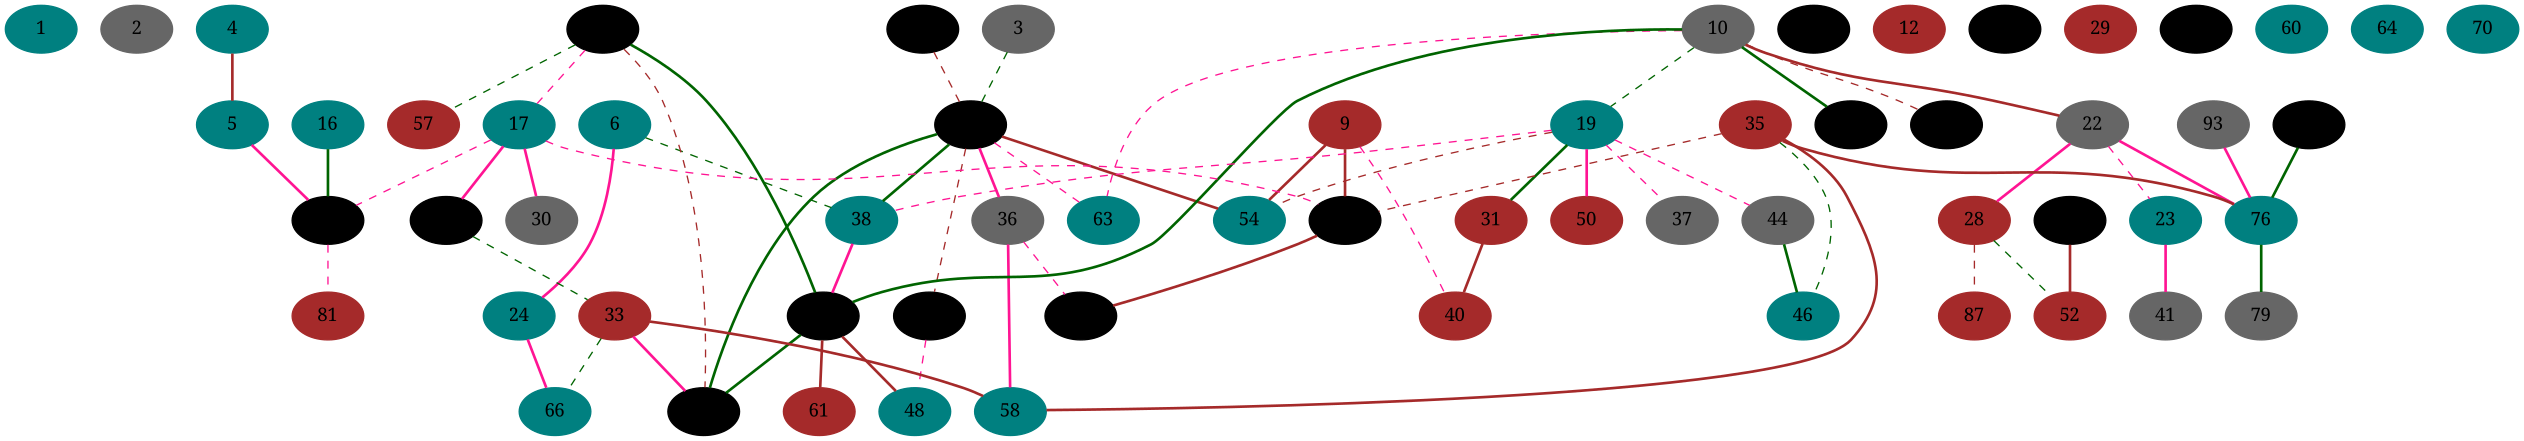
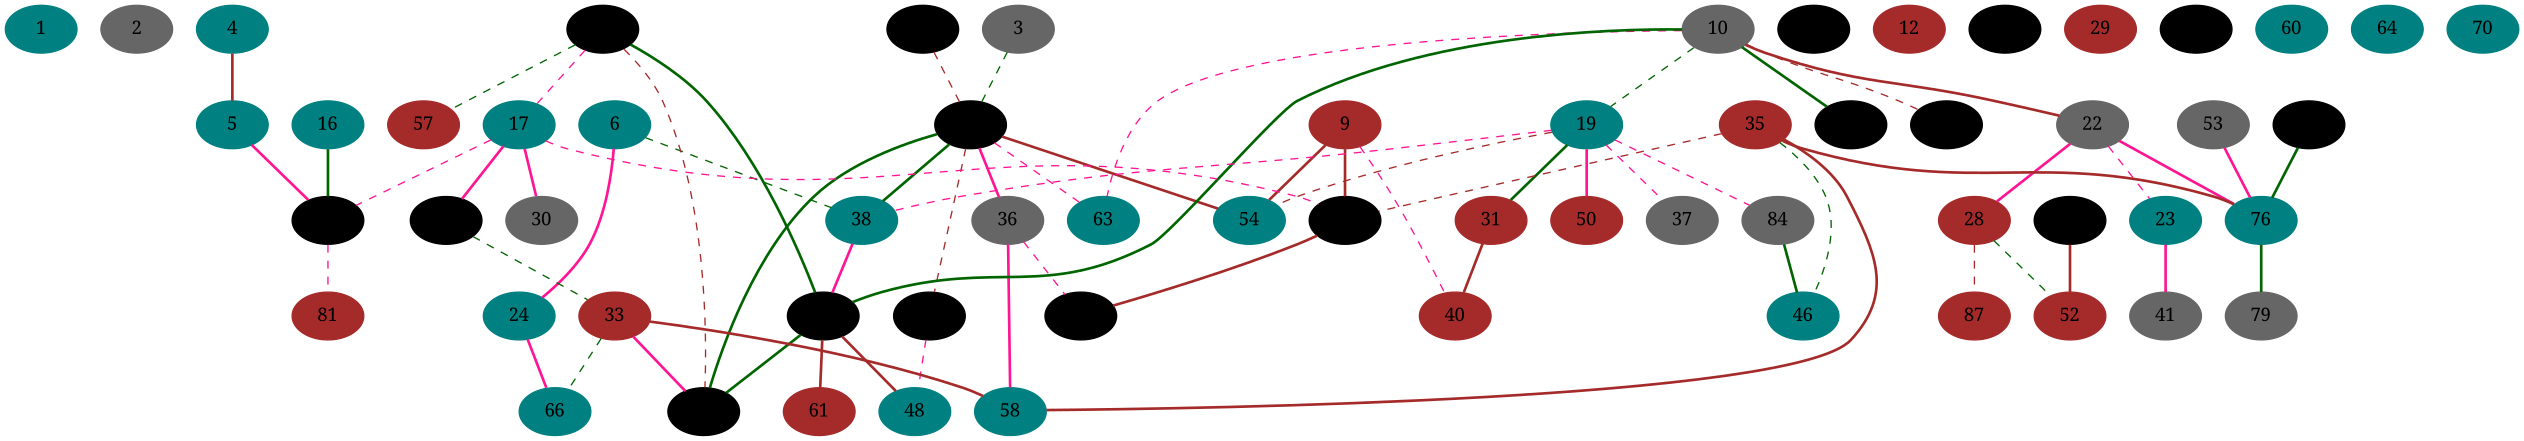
(2213, 125) -> (2213, 125)
(1778, 220) -> (1778, 220)
